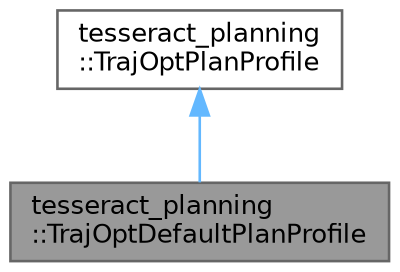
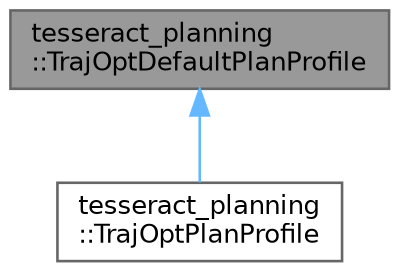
(200, 149) -> (200, 149)
